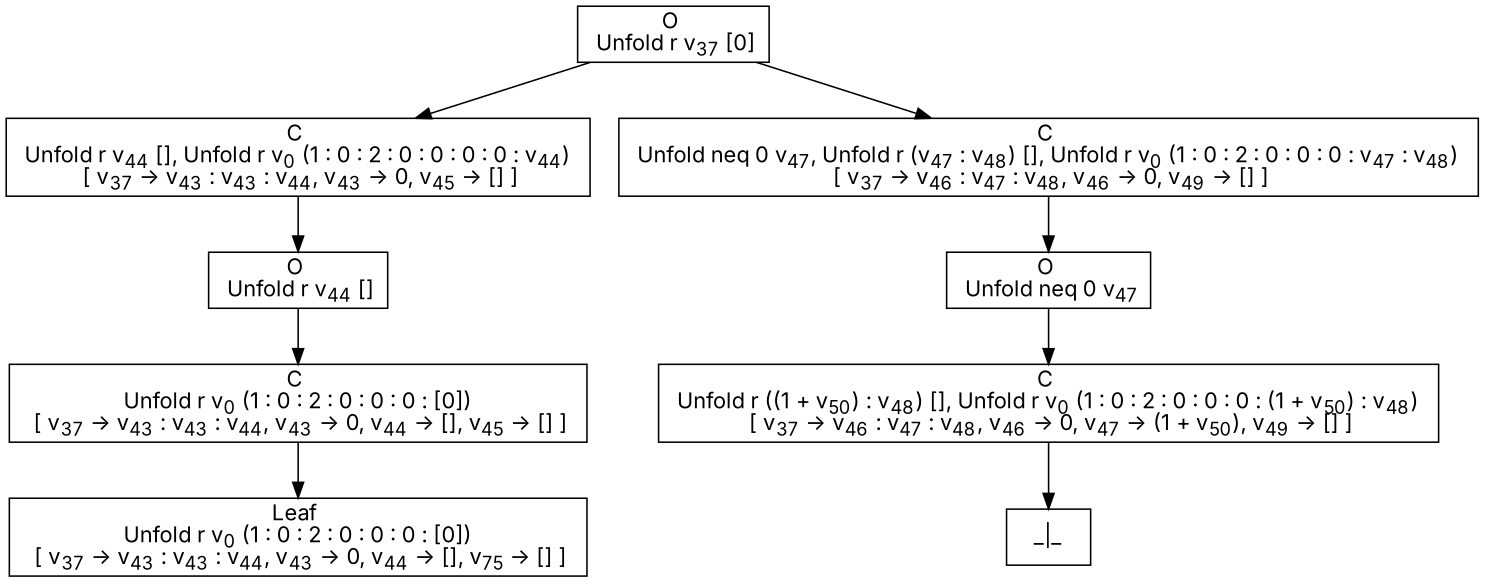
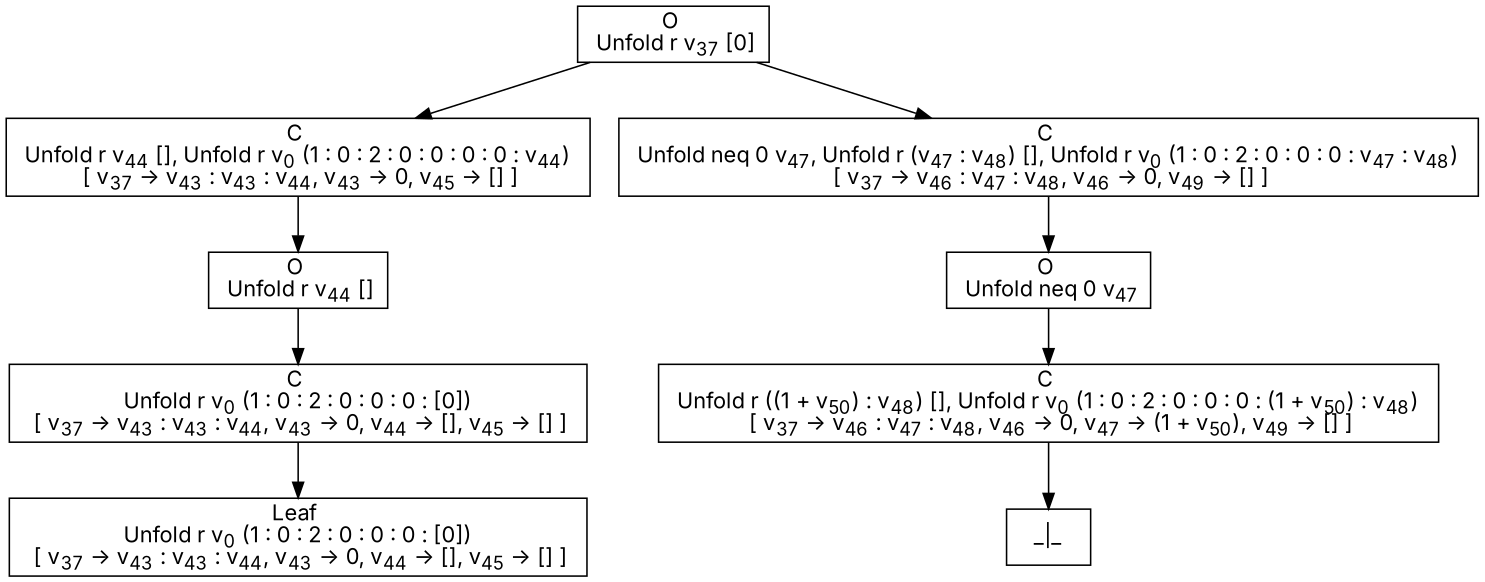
(493, 557) -> (493, 557)
